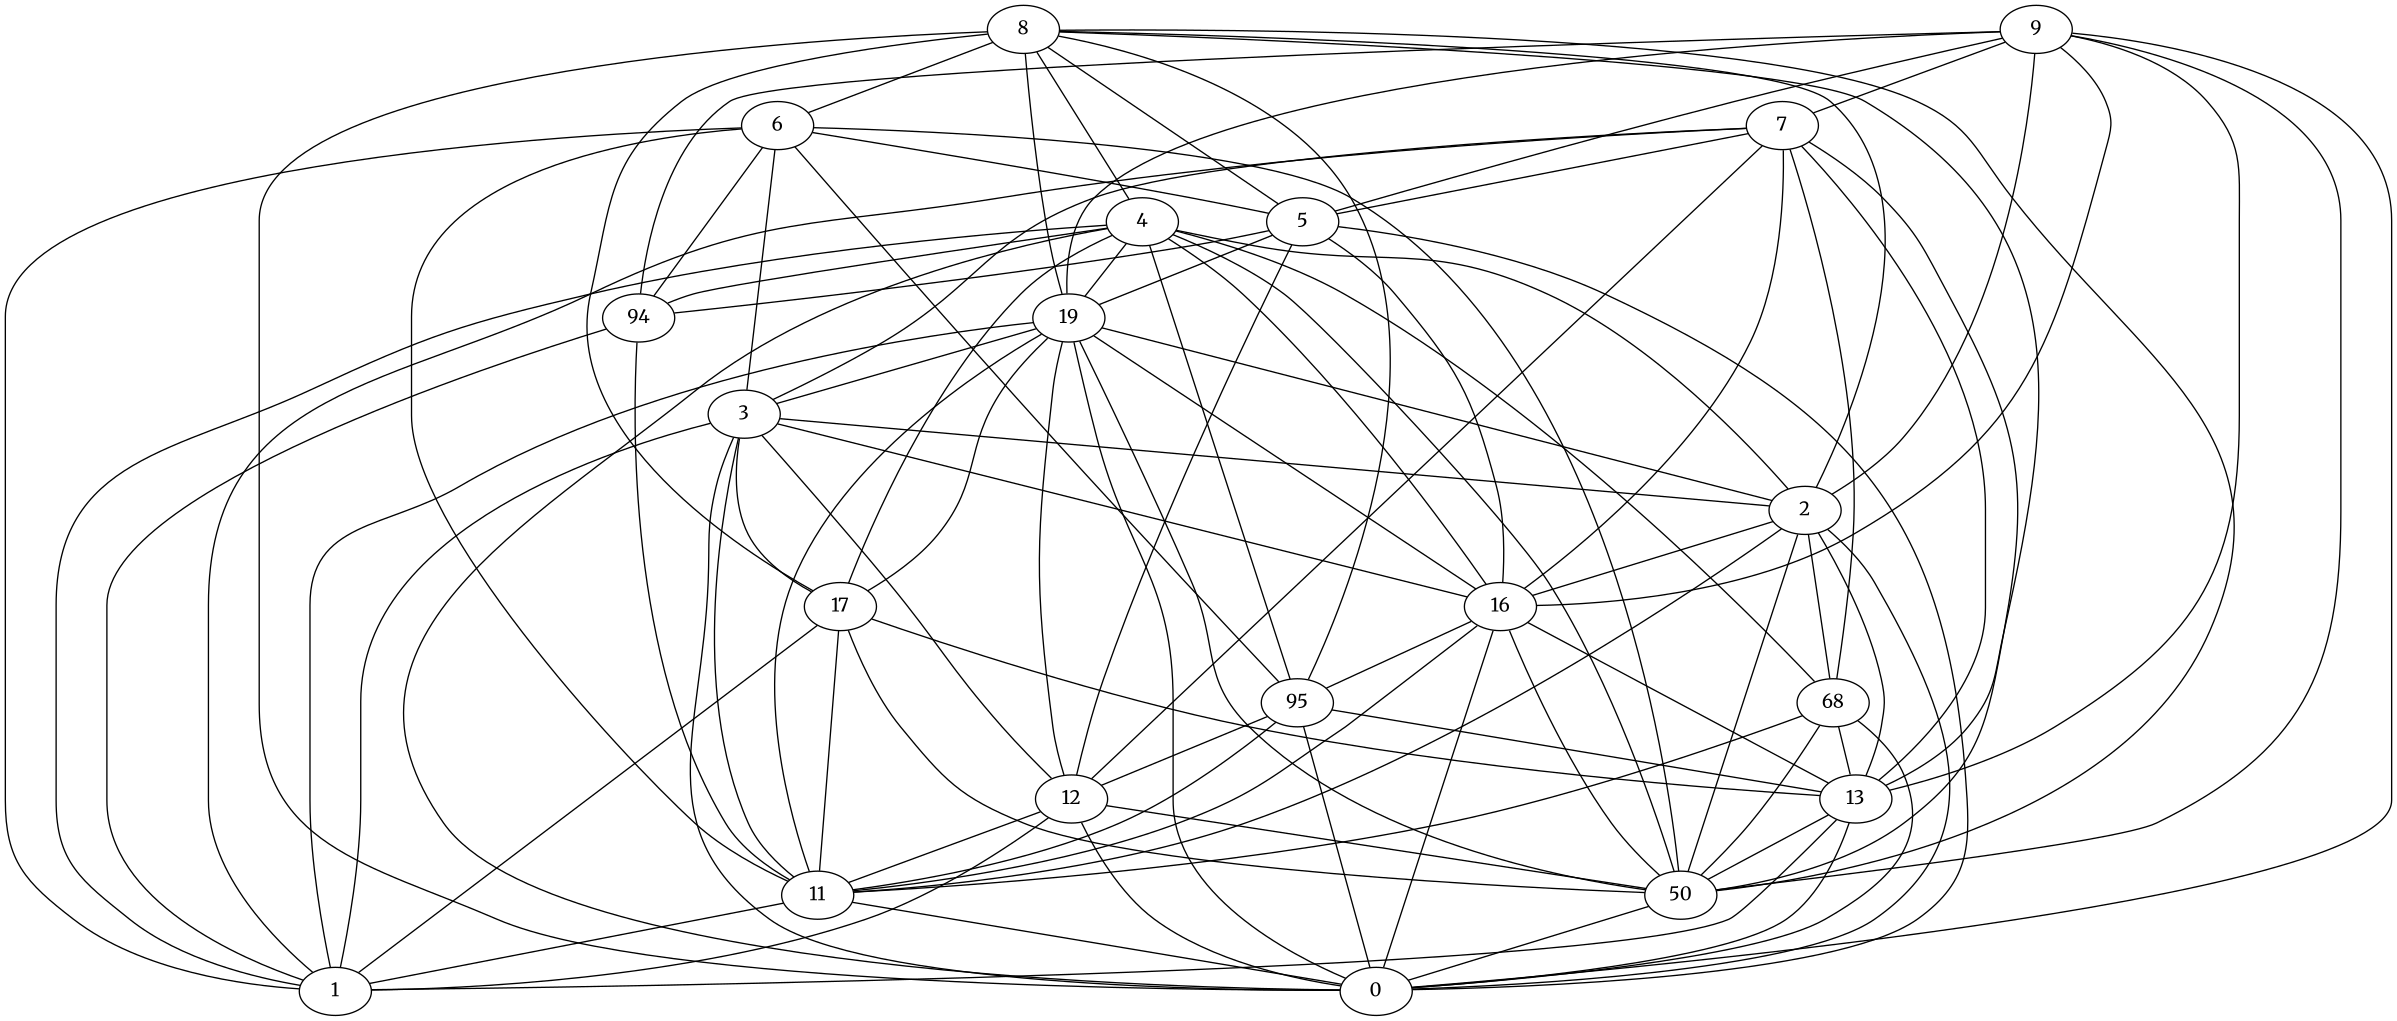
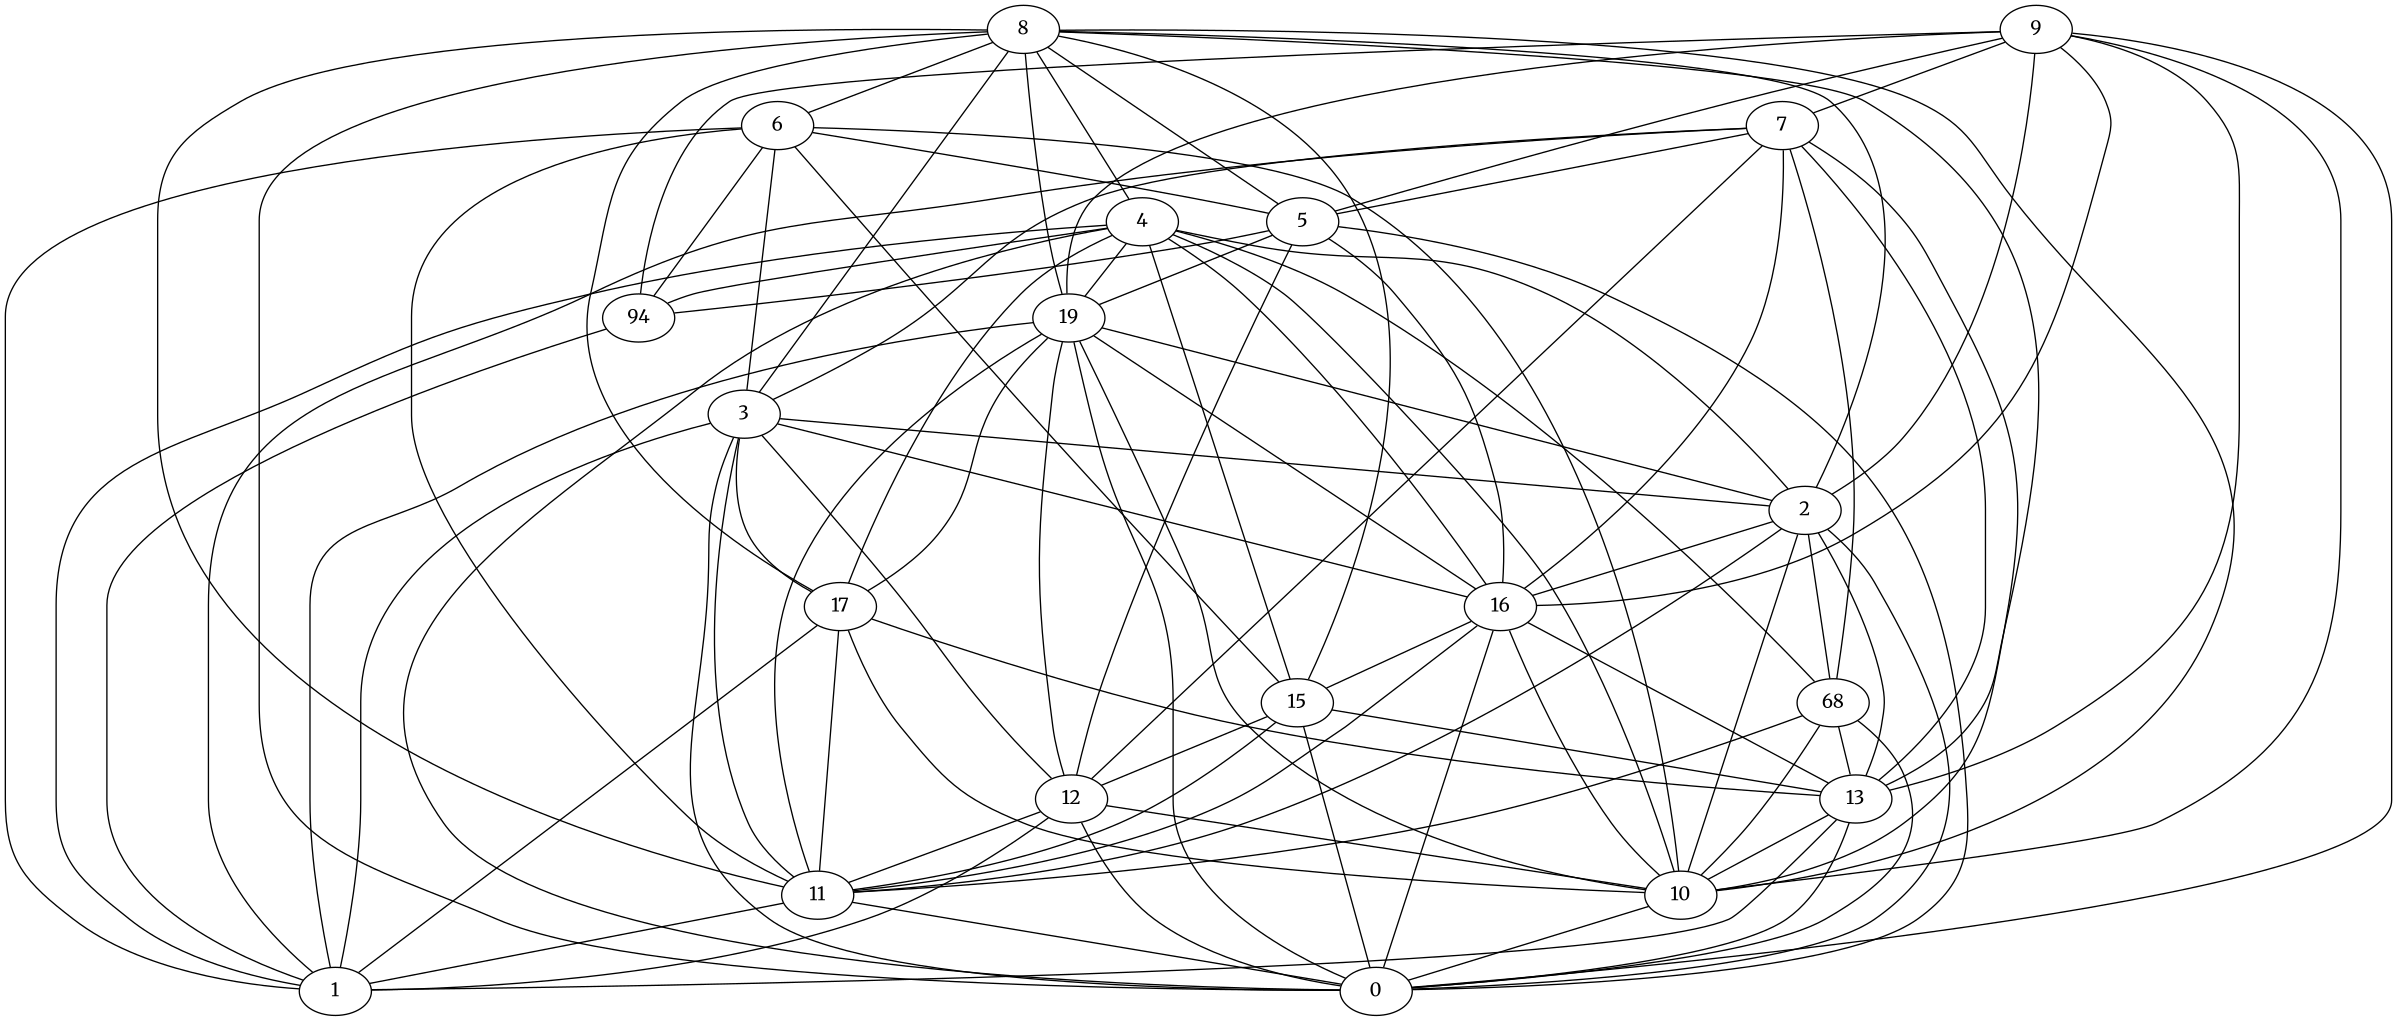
(906, 366) -> (903, 196)
(656, 632) -> (158, 283)
(1297, 703) -> (1297, 703)
(1681, 895) -> (1681, 895)
